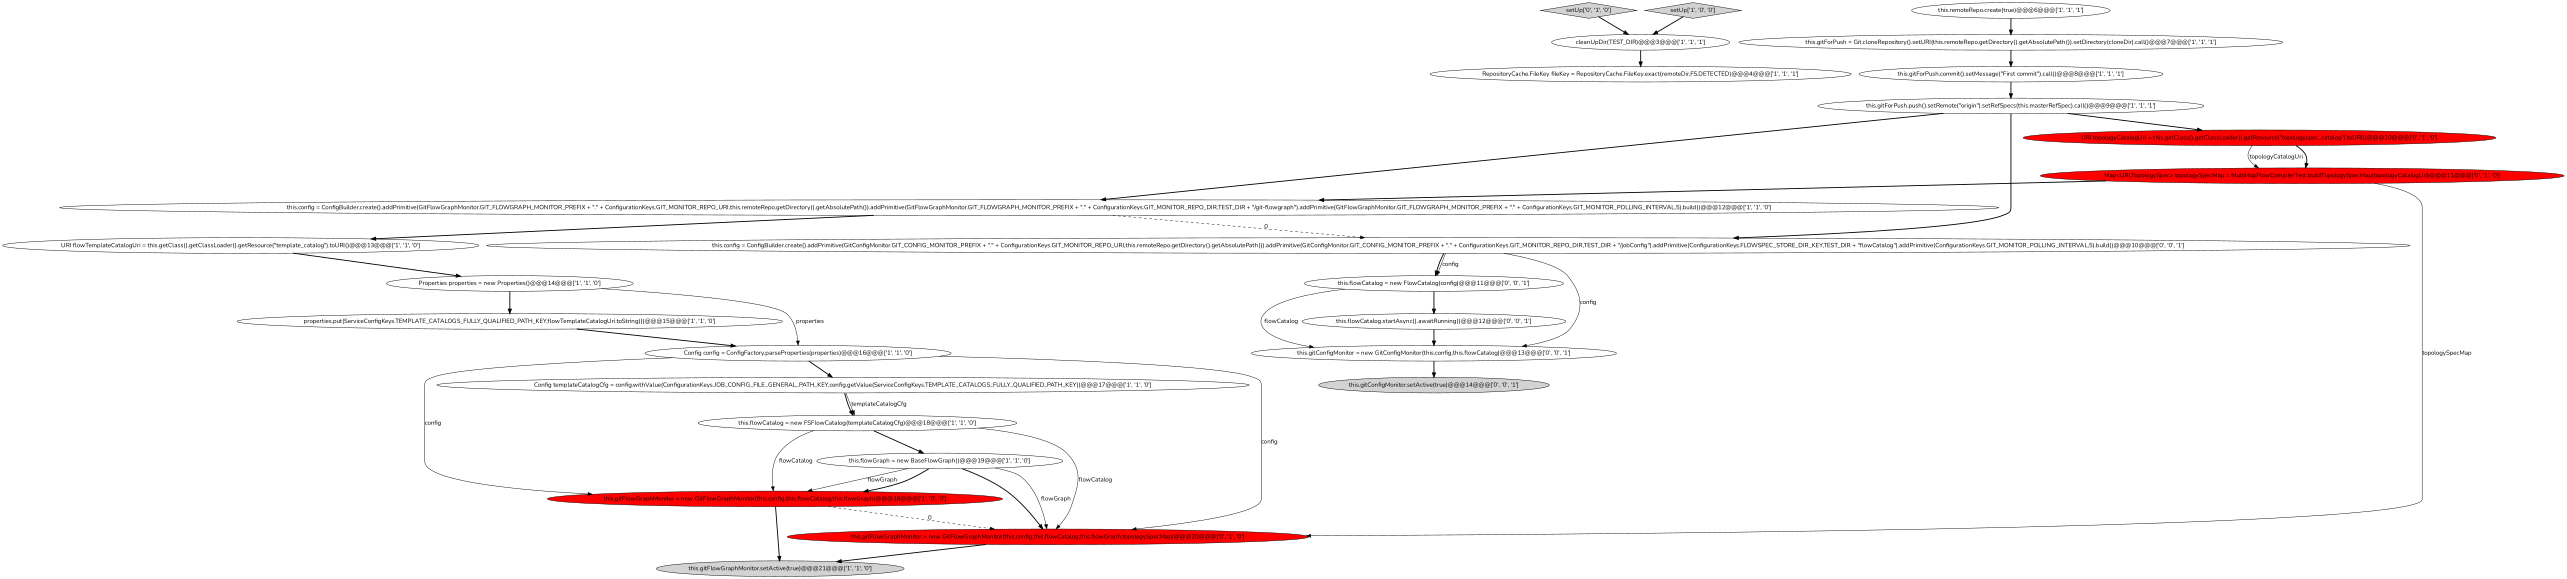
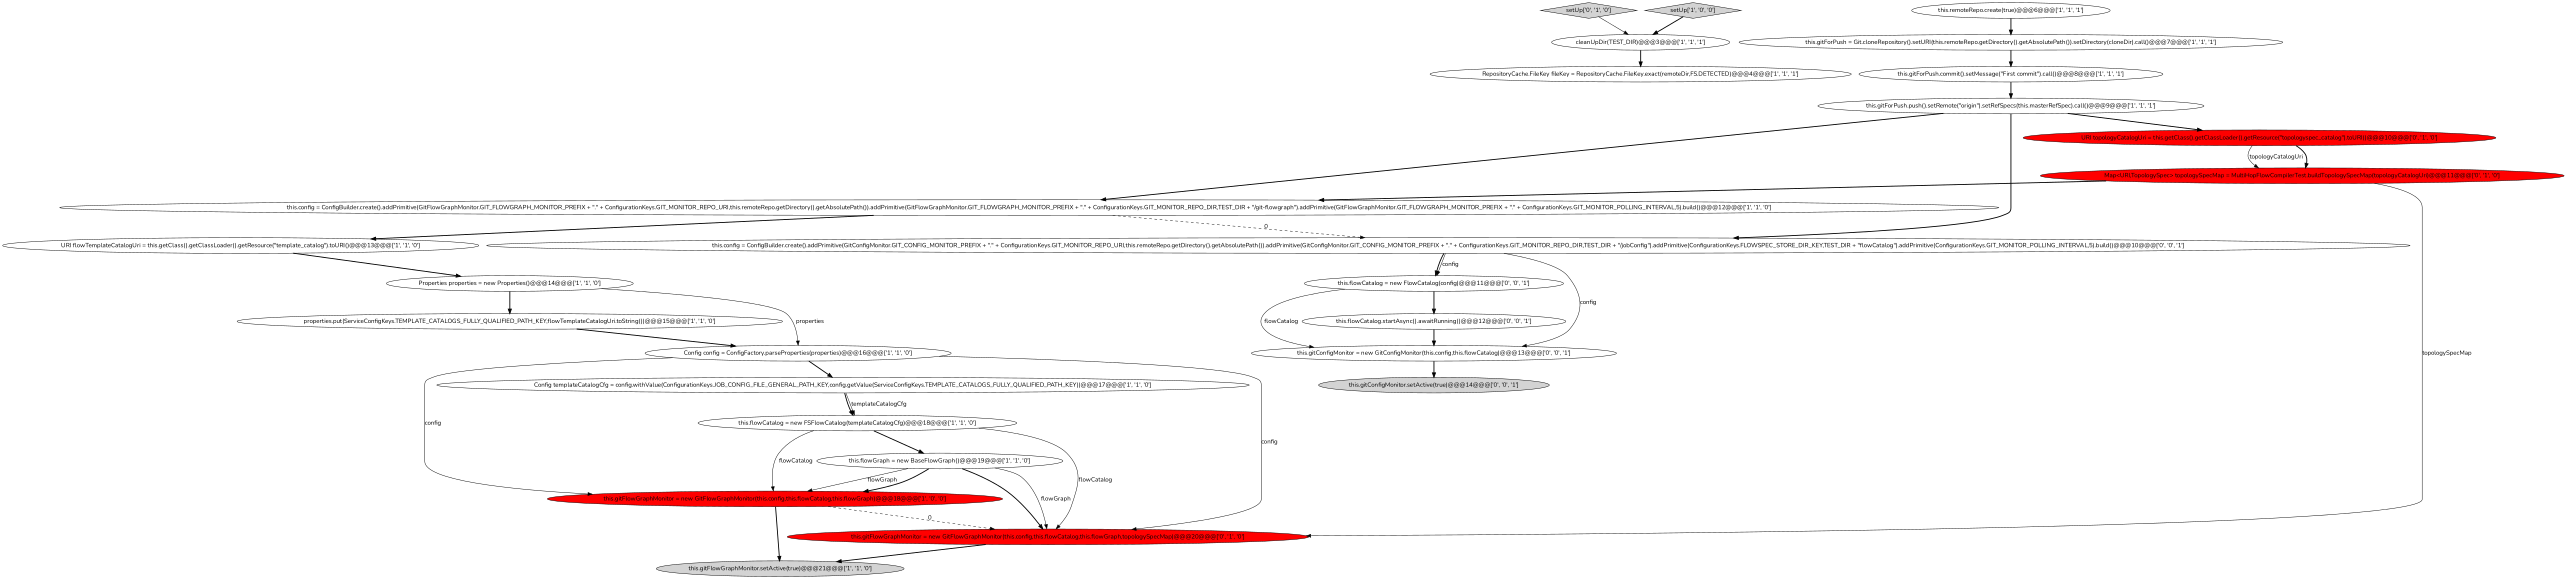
(1611, 24) -> (1611, 24)
